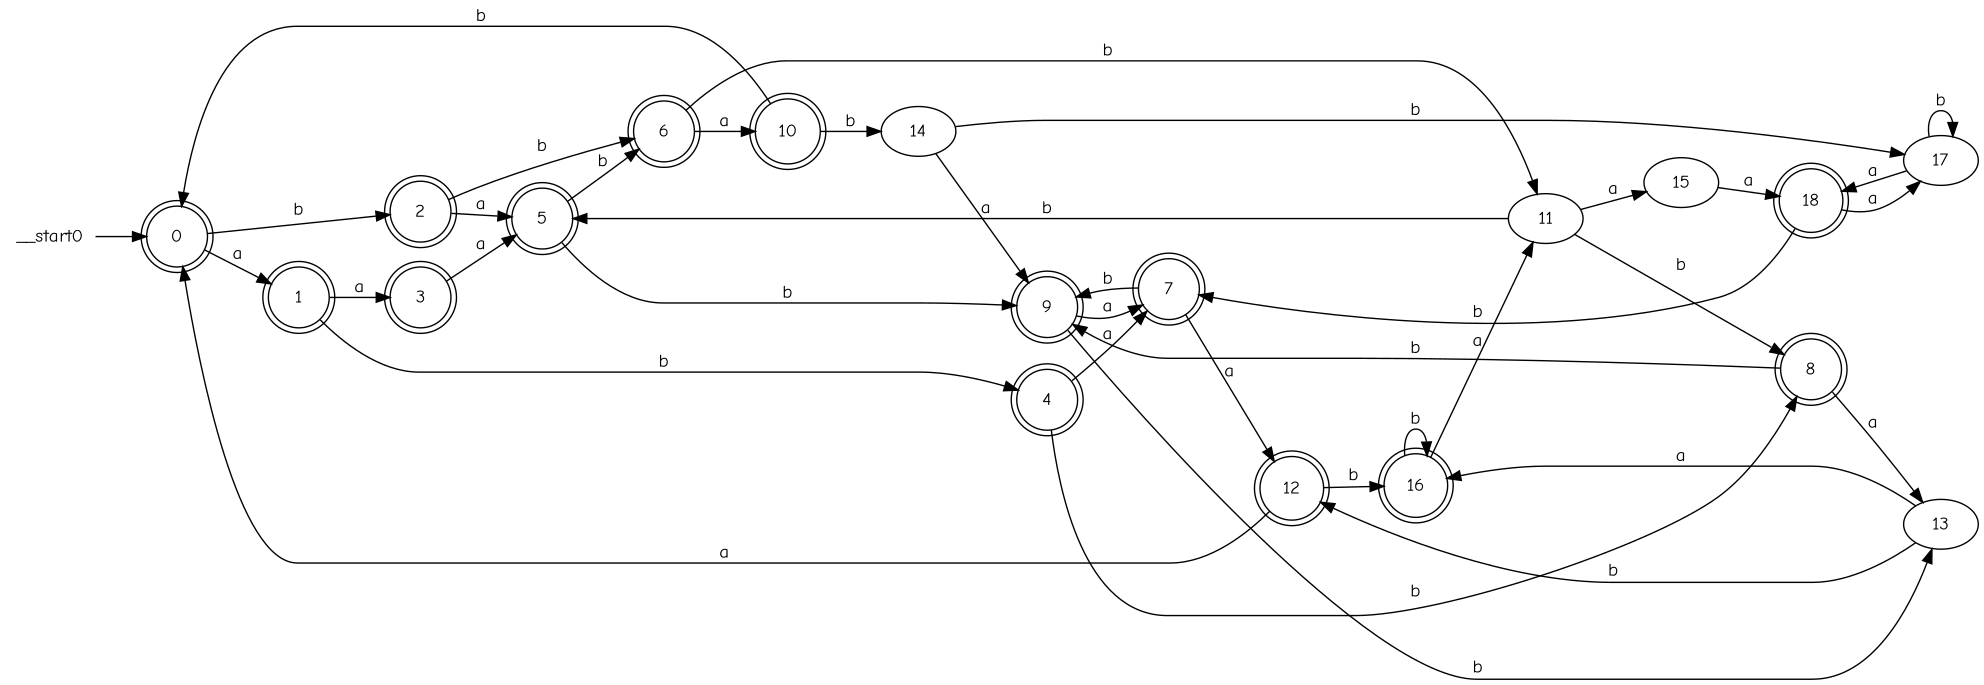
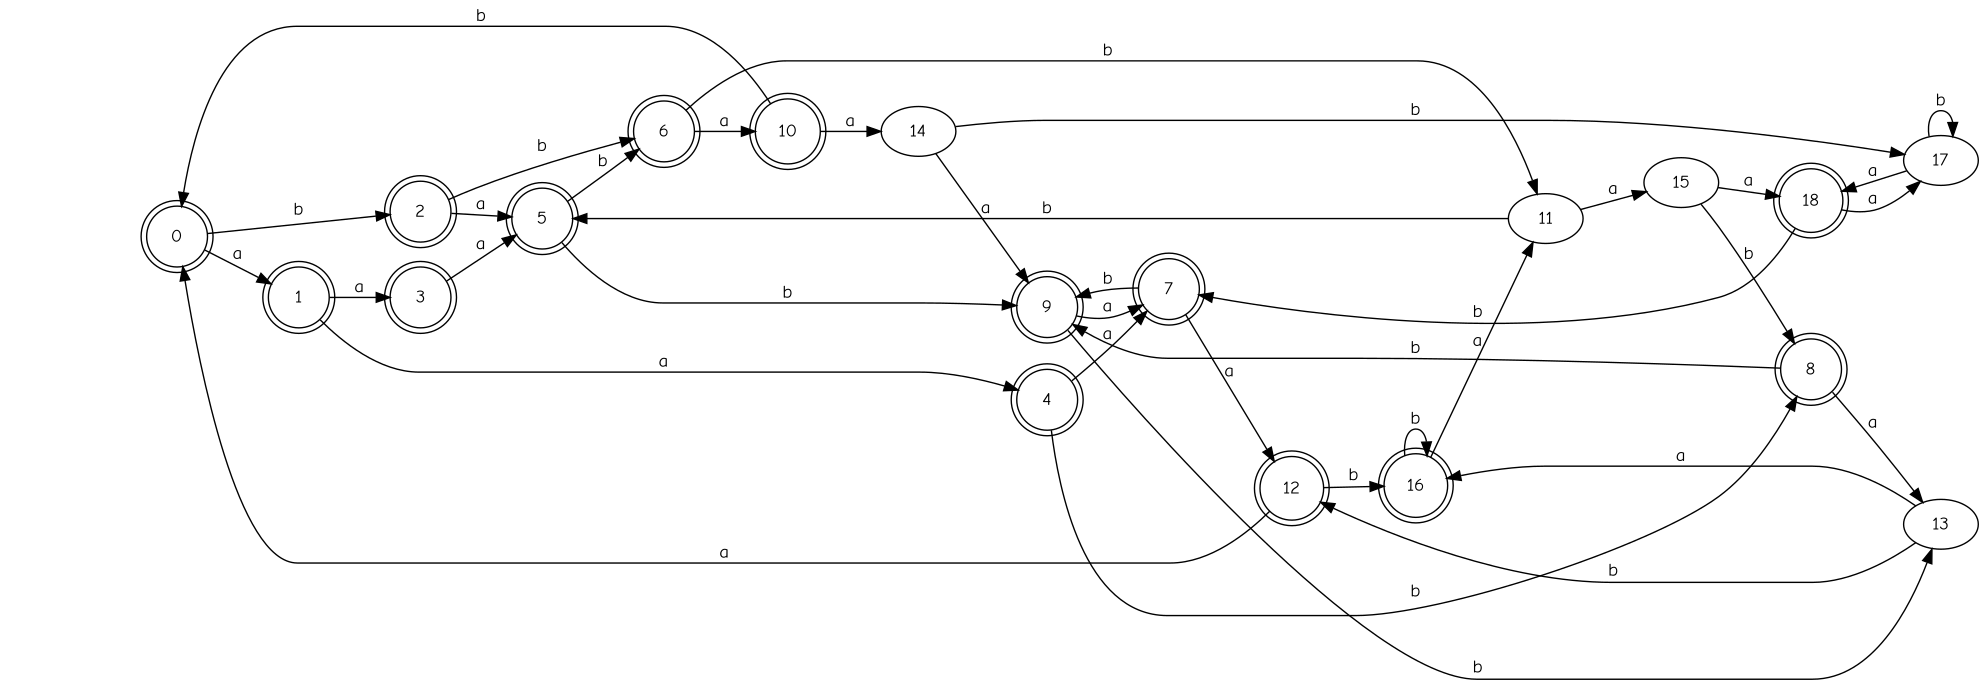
(851, 121) -> (851, 121)
(50, 237) -> none
(1673, 291) -> (1746, 267)
(664, 362) -> (664, 362)
